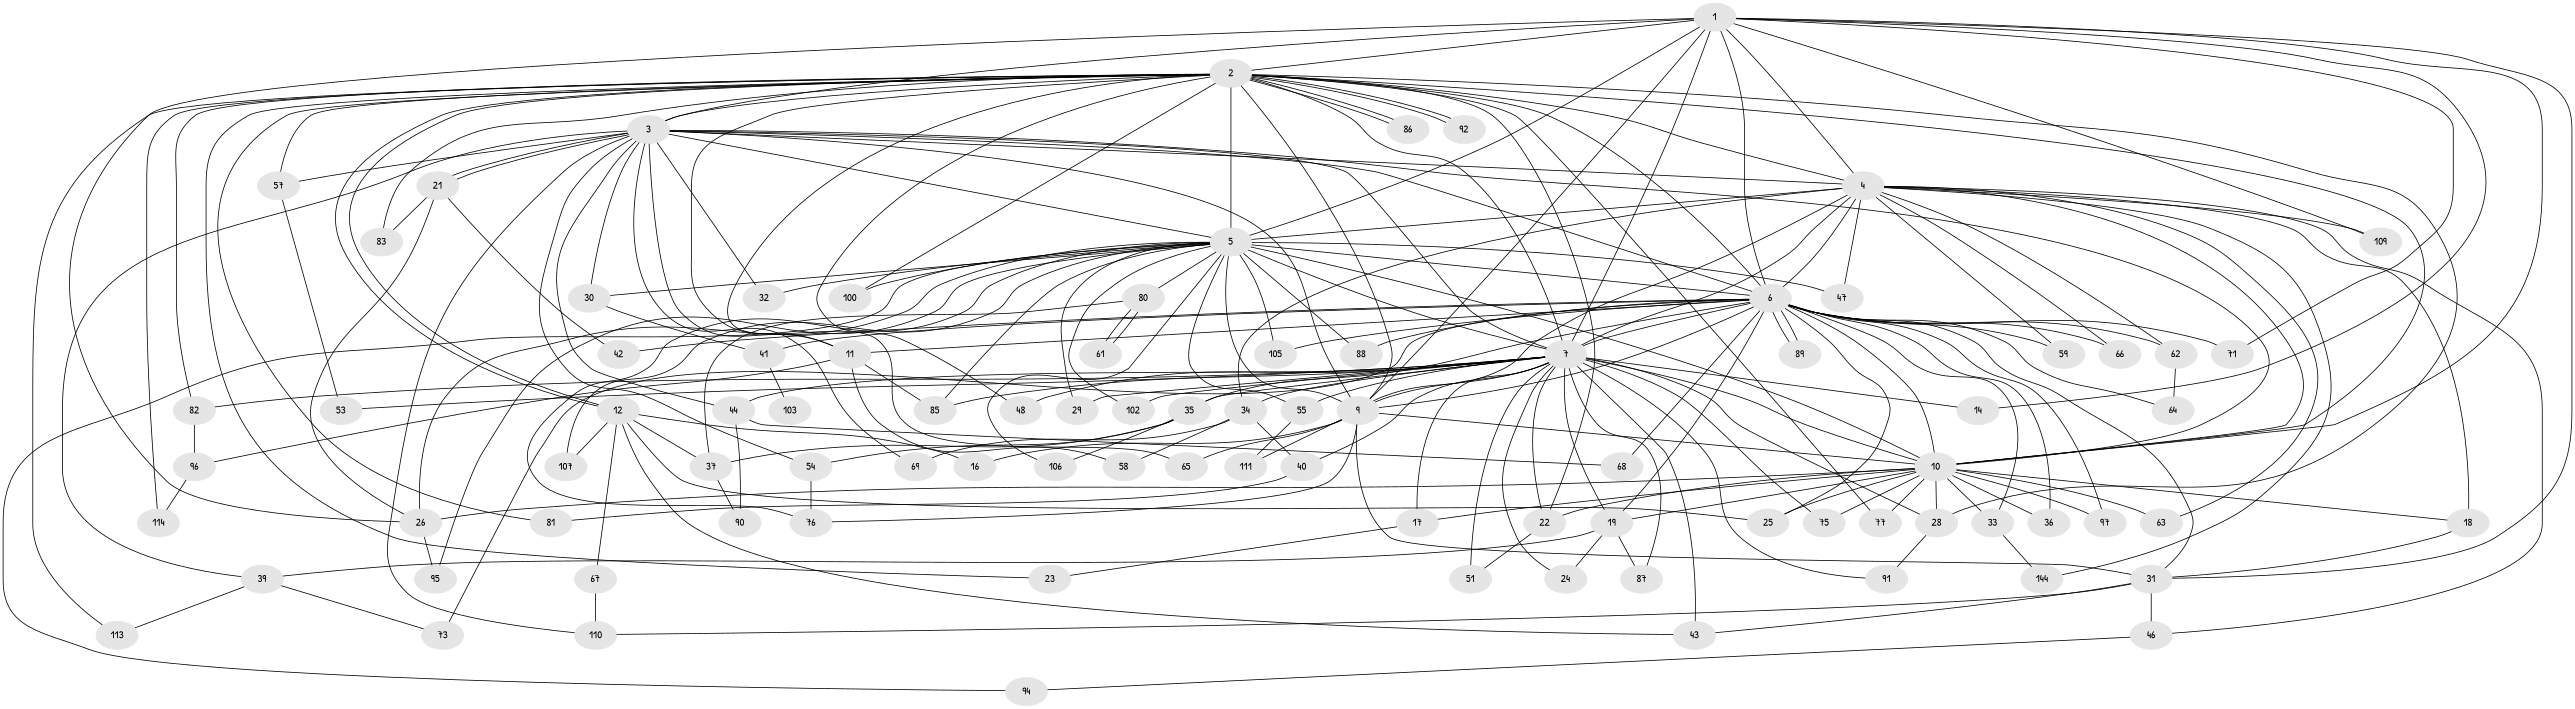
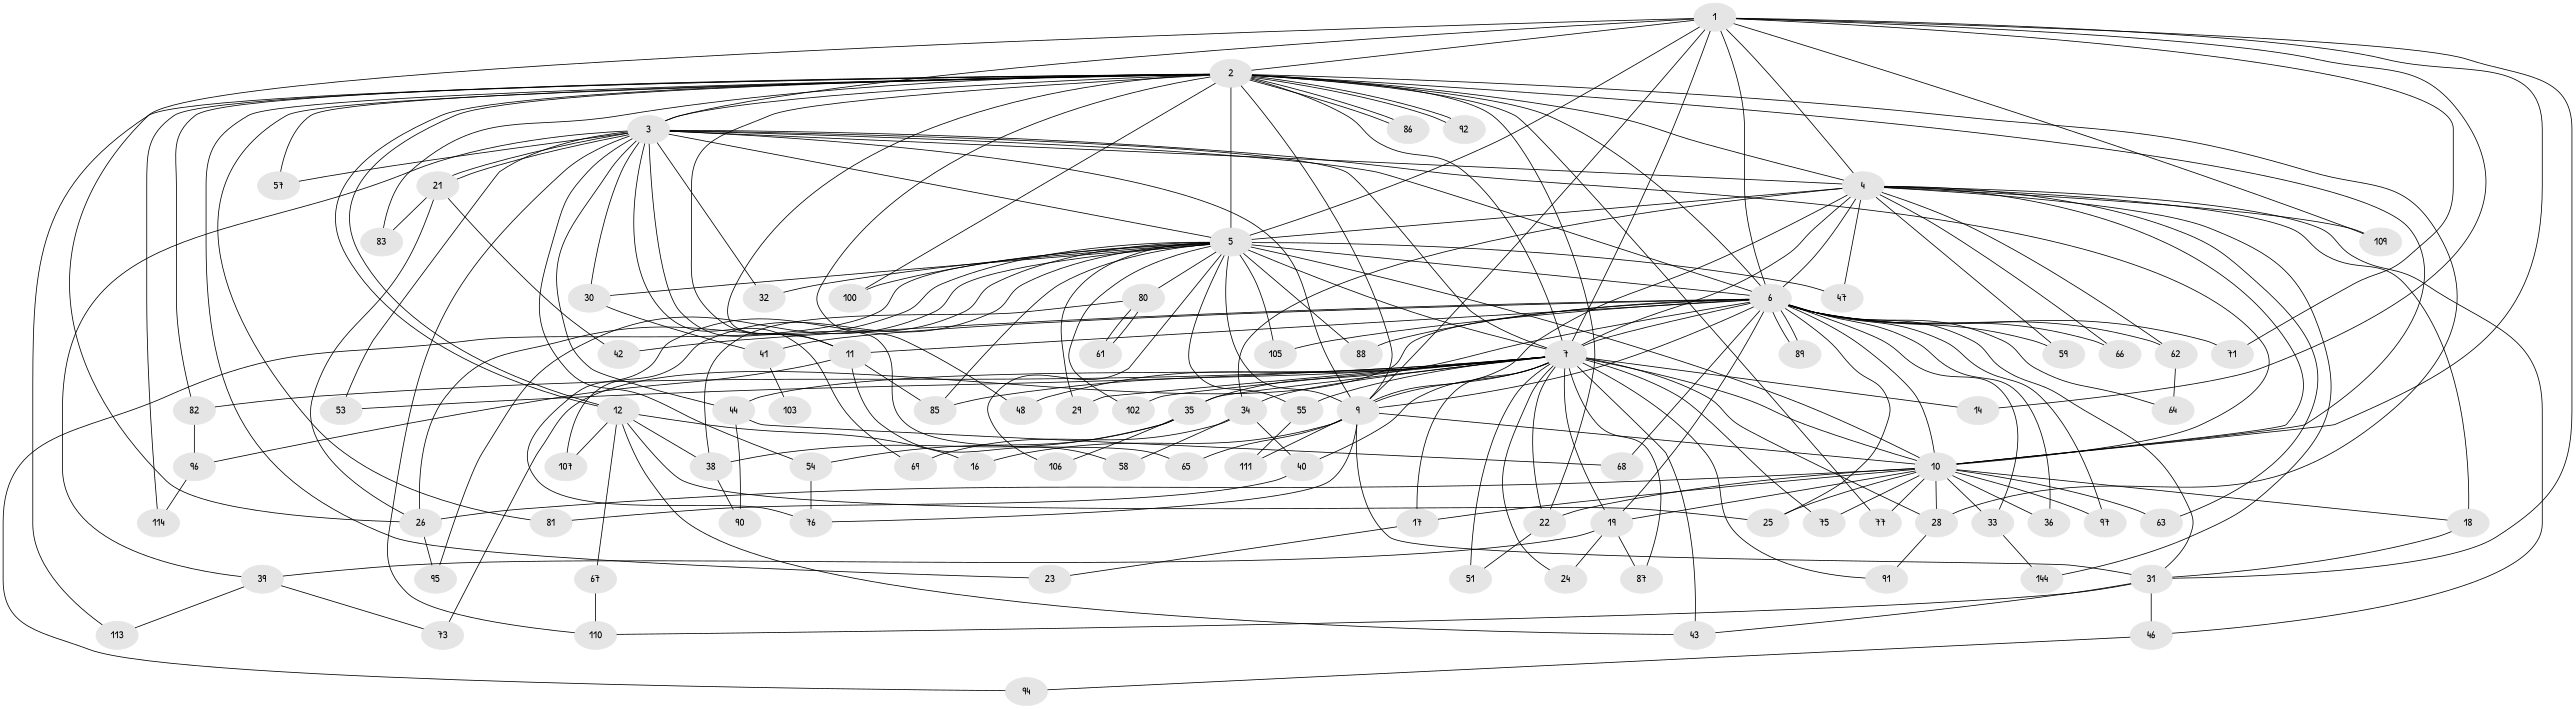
(310, 298) -> (458, 227)
(711, 467) -> (711, 467)
